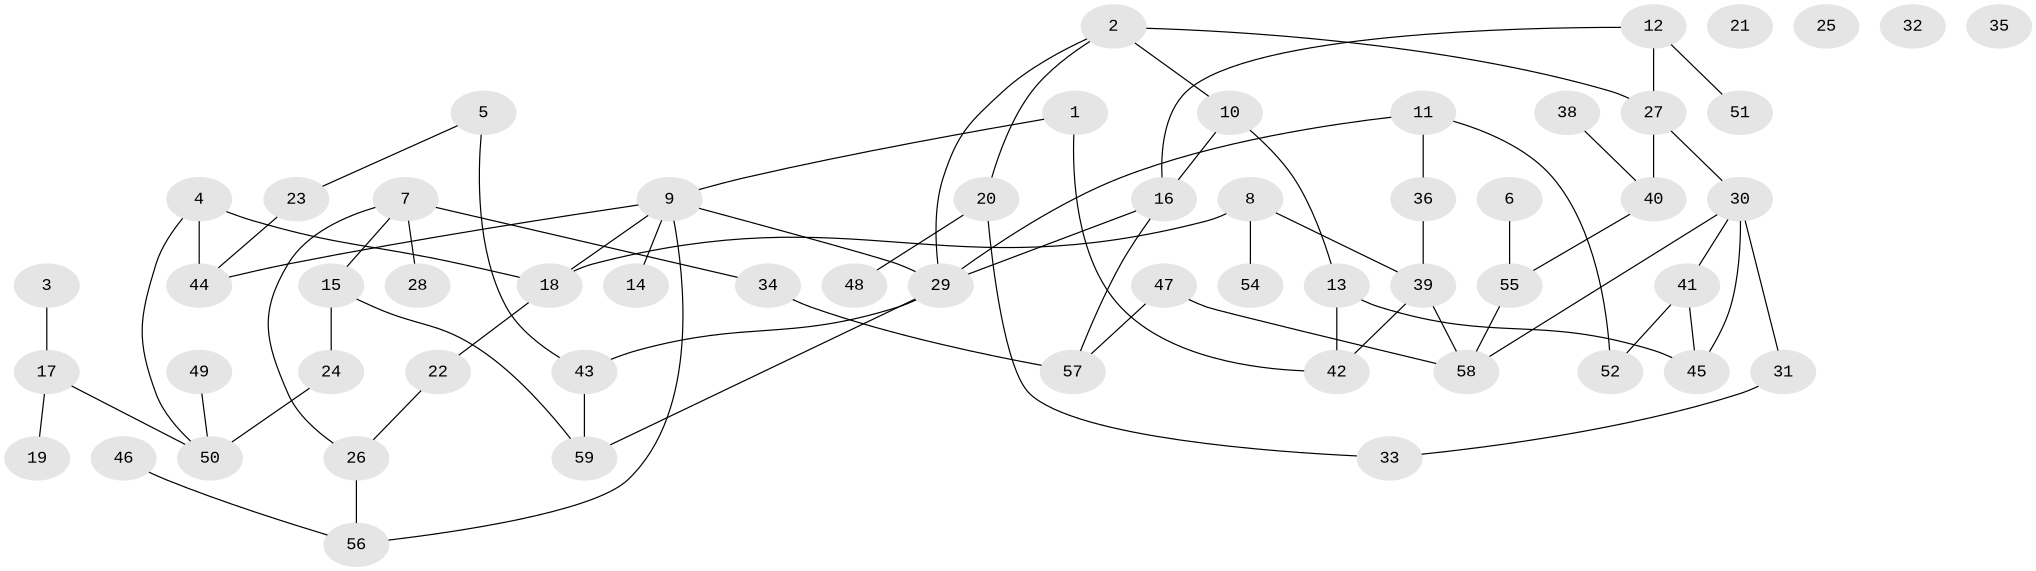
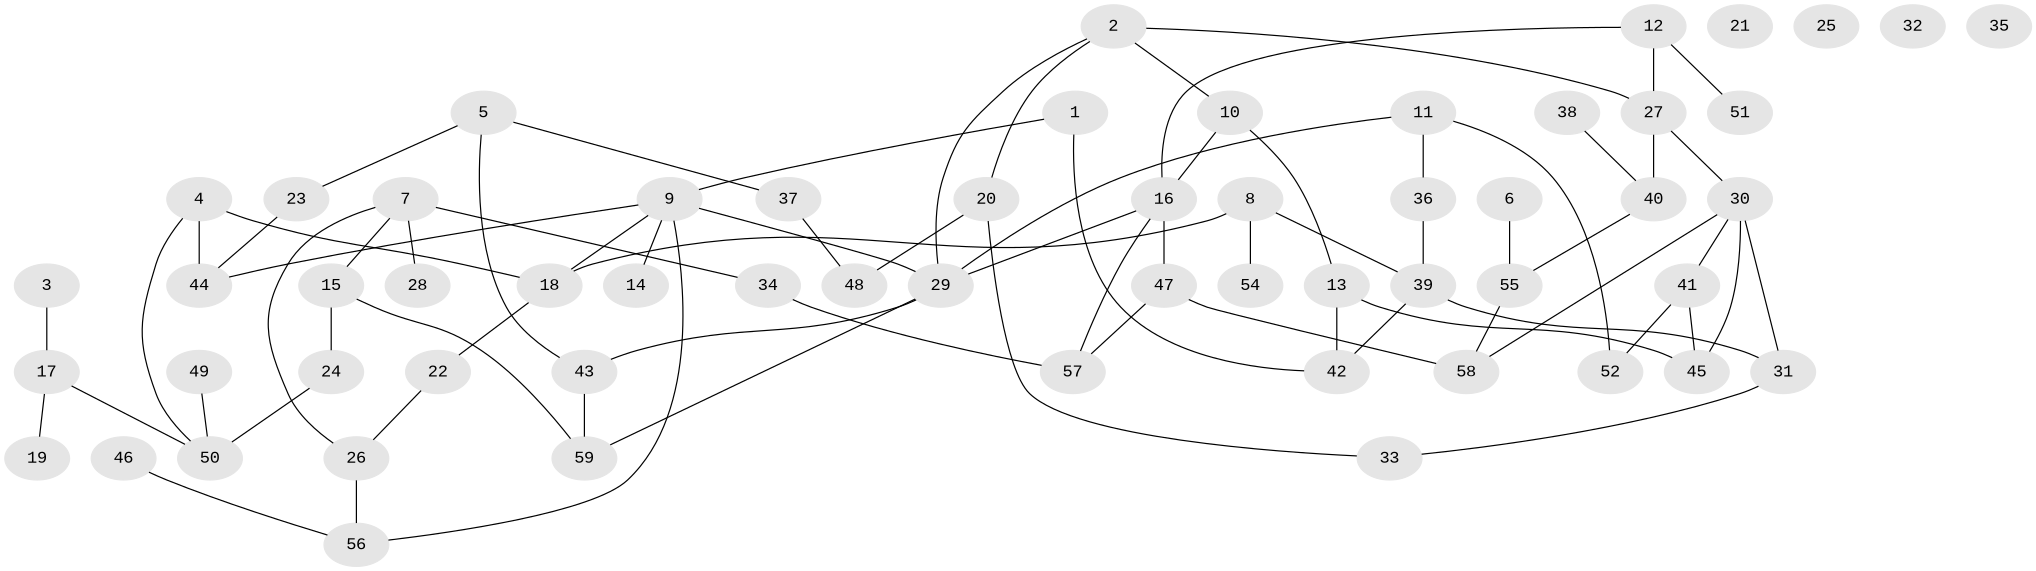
none -> (788, 199)
none -> (1164, 243)
(1445, 330) -> (1595, 328)
